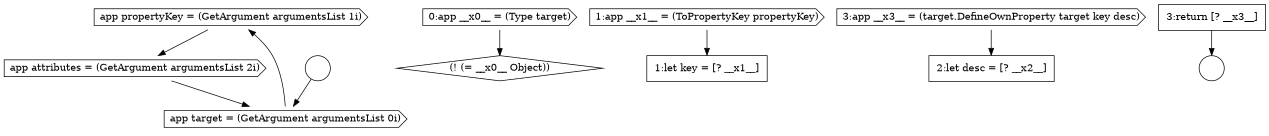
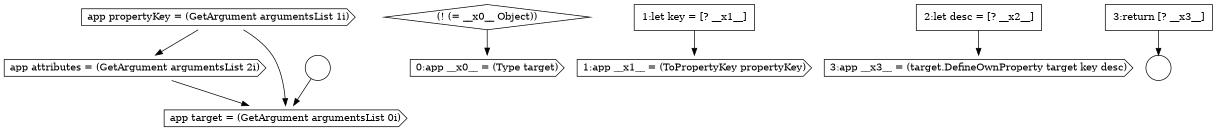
(500, 39) -> (487, 39)
(707, 39) -> (694, 39)
(991, 39) -> (979, 39)
(278, 67) -> (274, 58)
